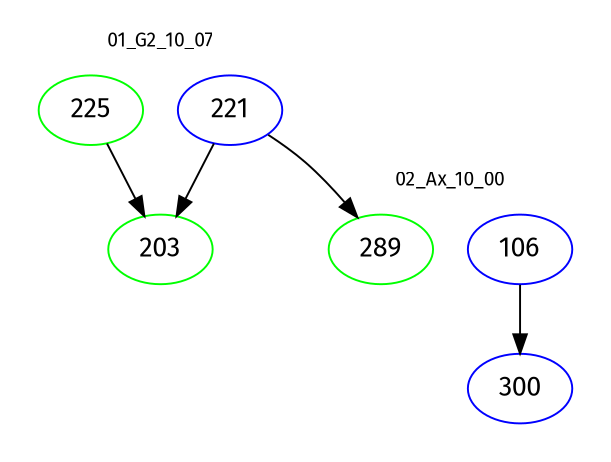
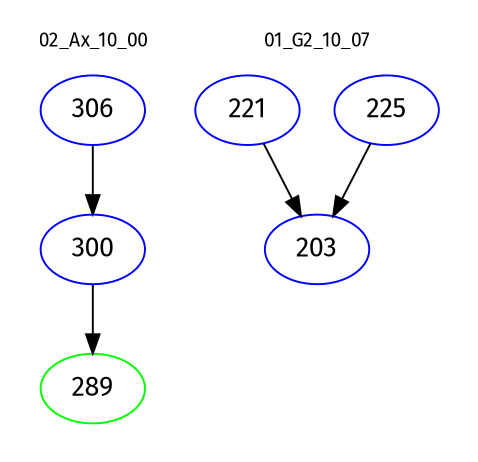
(91, 110) -> (387, 110)
(326, 182) -> (93, 310)
(160, 249) -> (317, 249)
(520, 249) -> (93, 110)
